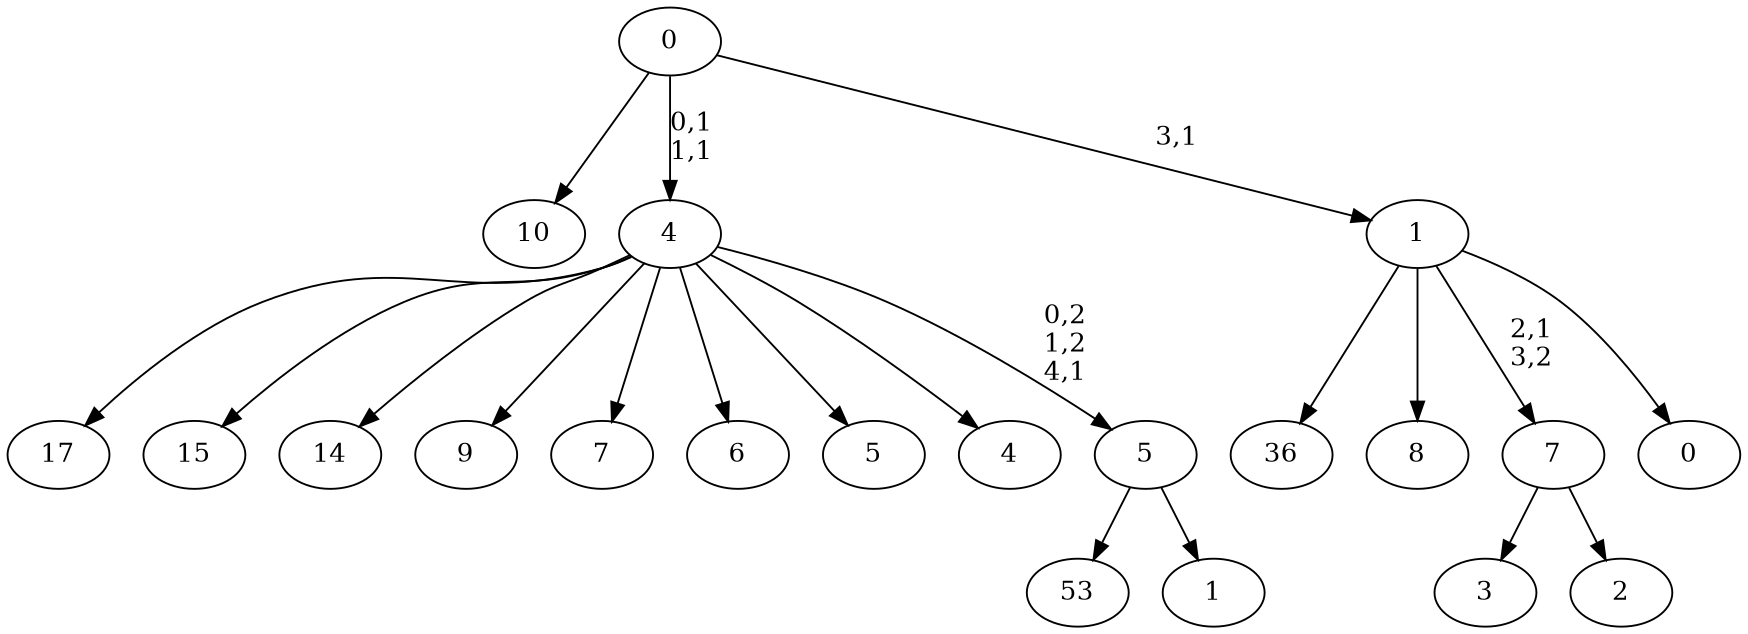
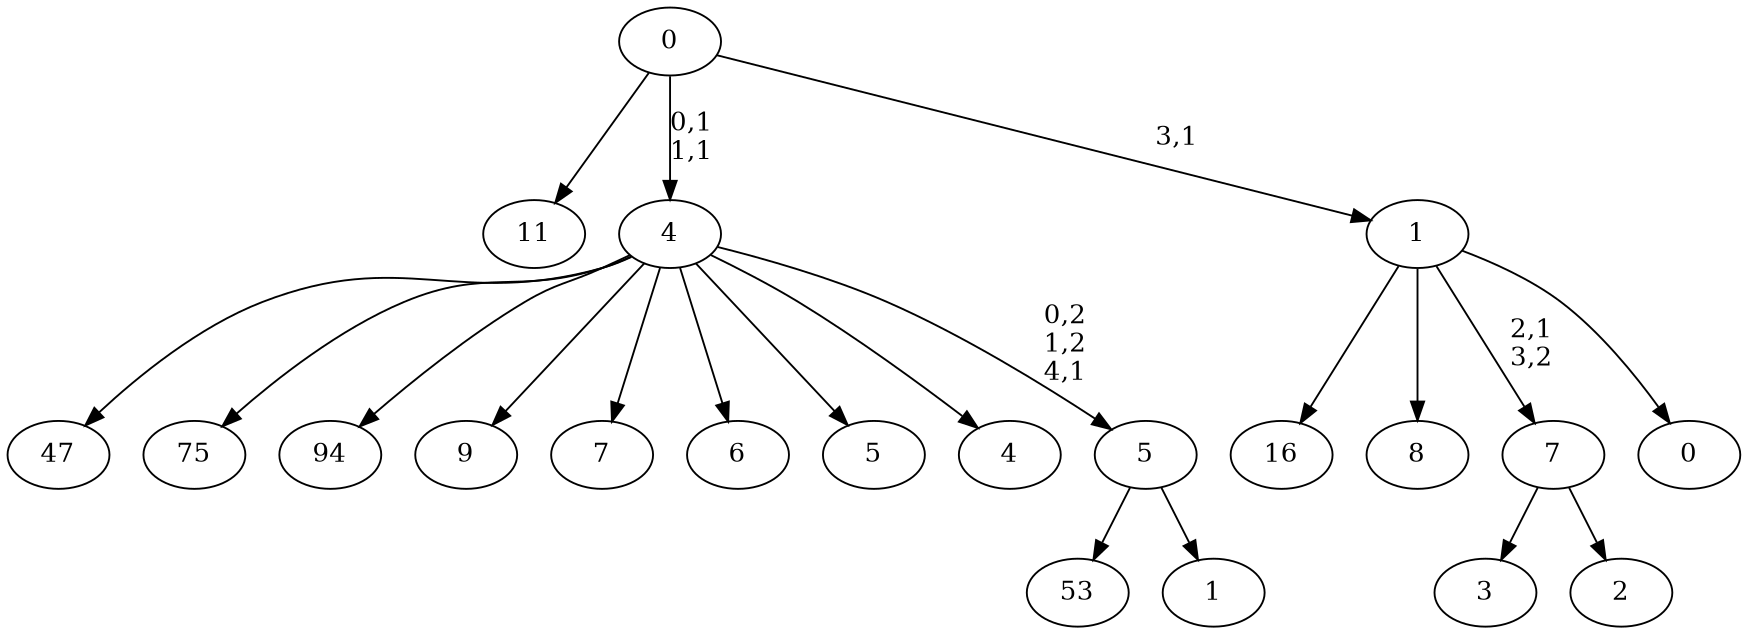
(534, 234) -> (534, 234)
(59, 455) -> (59, 455)
(194, 455) -> (194, 455)
(330, 455) -> (330, 455)
(1282, 455) -> (1282, 455)
